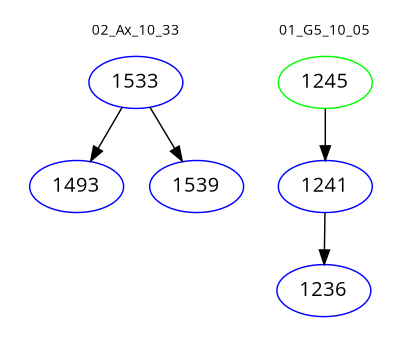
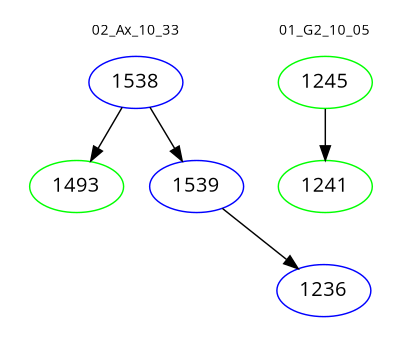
(325, 31) -> (325, 31)
(136, 82) -> (136, 82)
(77, 187) -> (77, 187)
(325, 187) -> (325, 187)
(325, 231) -> (254, 234)
